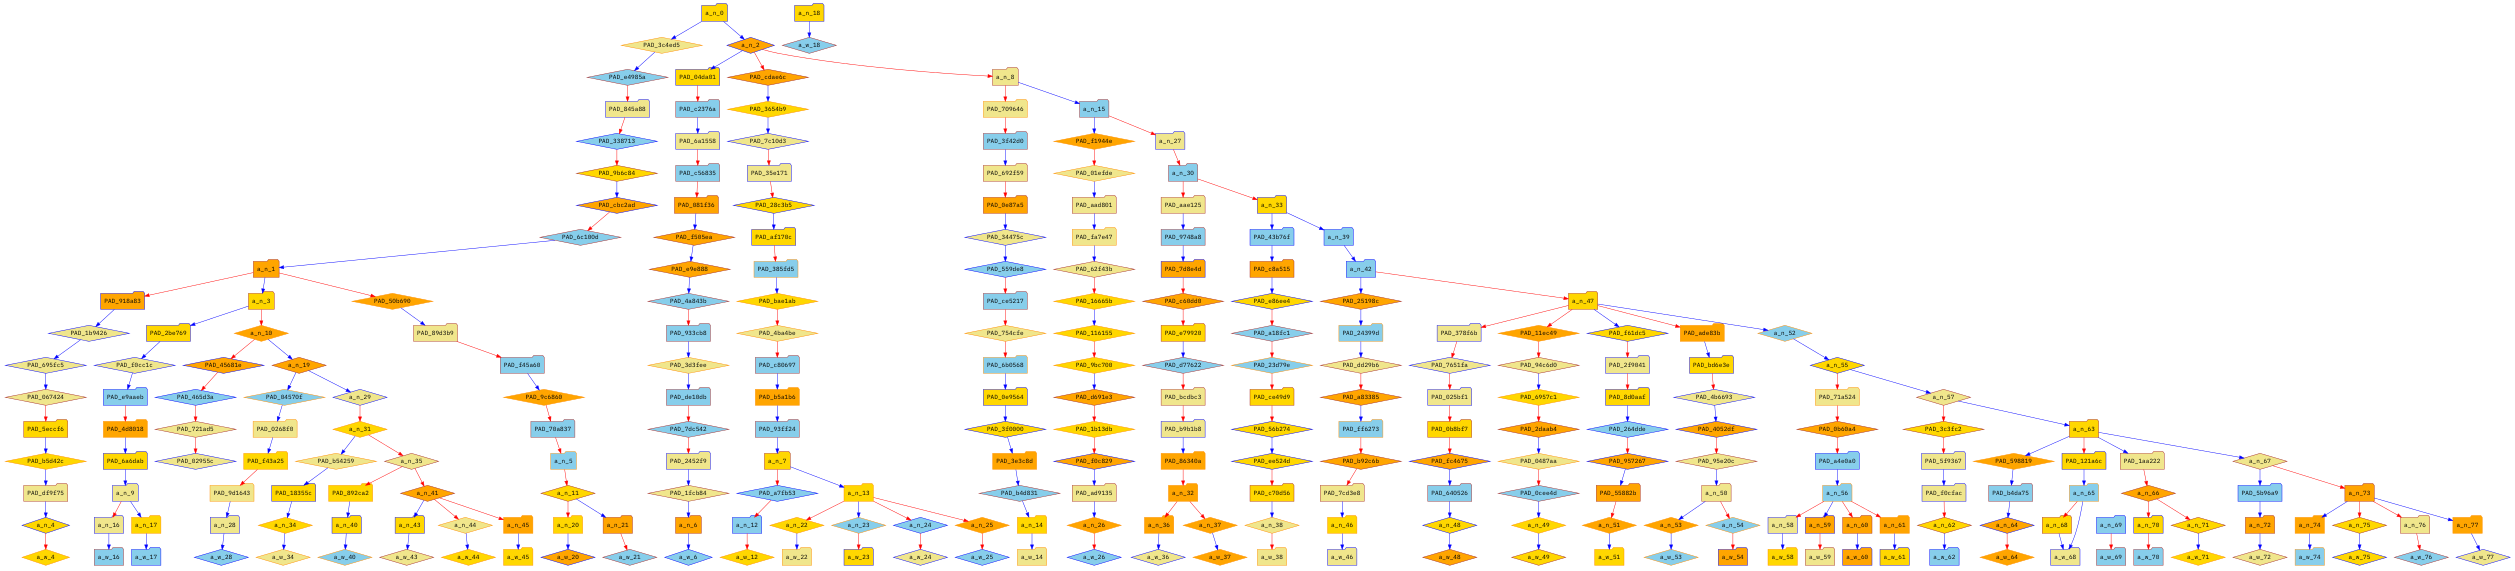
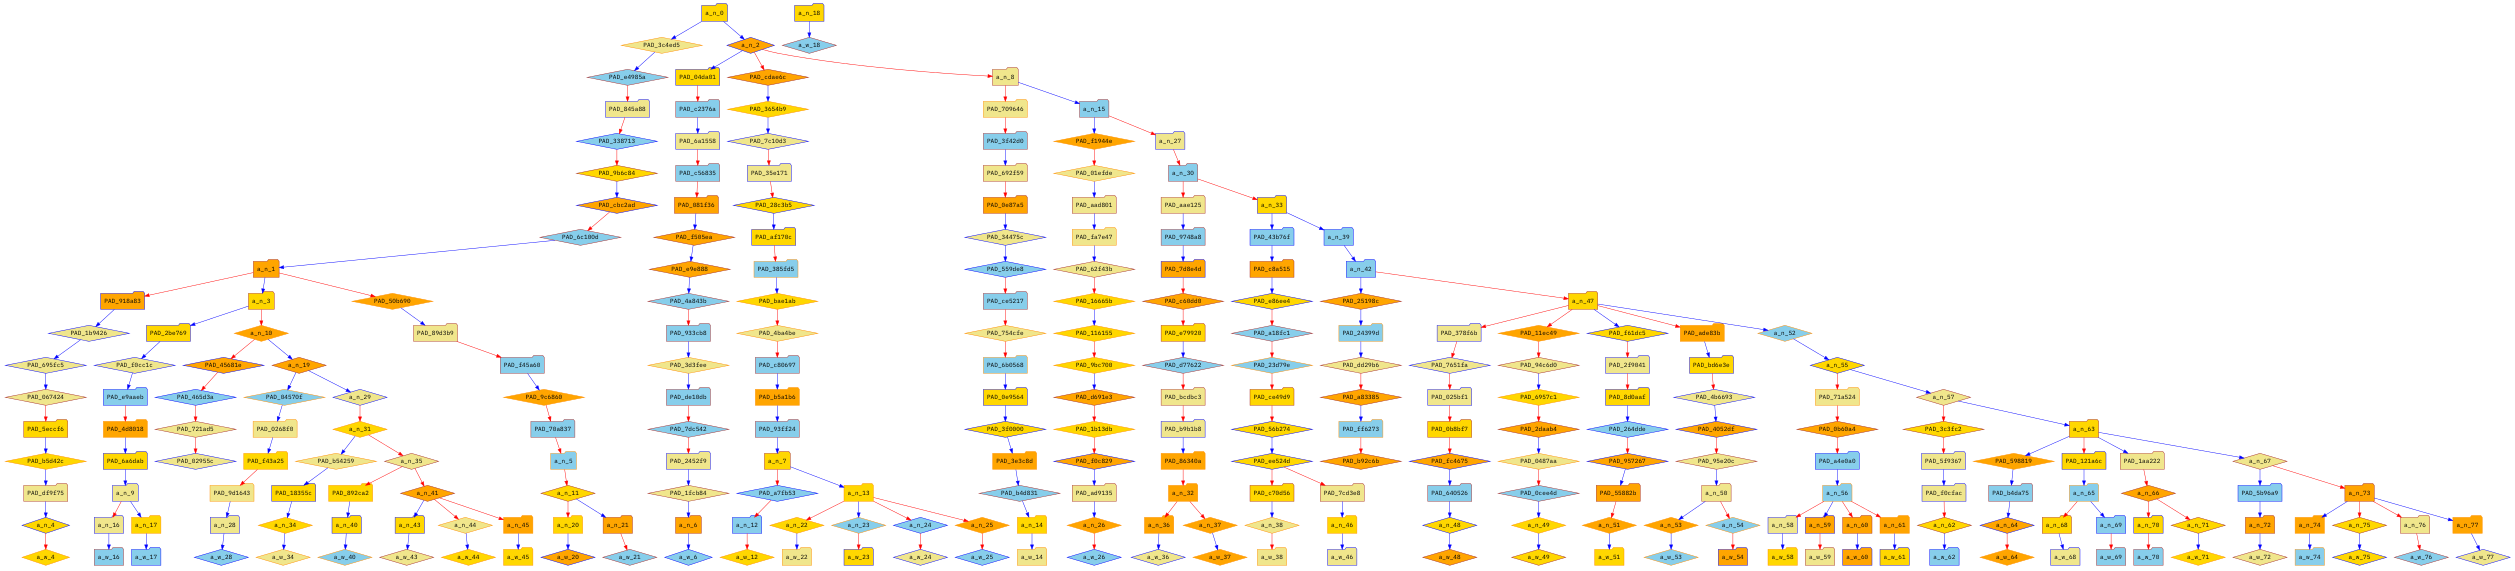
(1353, 475) -> (1302, 475)
(2078, 524) -> (2096, 508)
